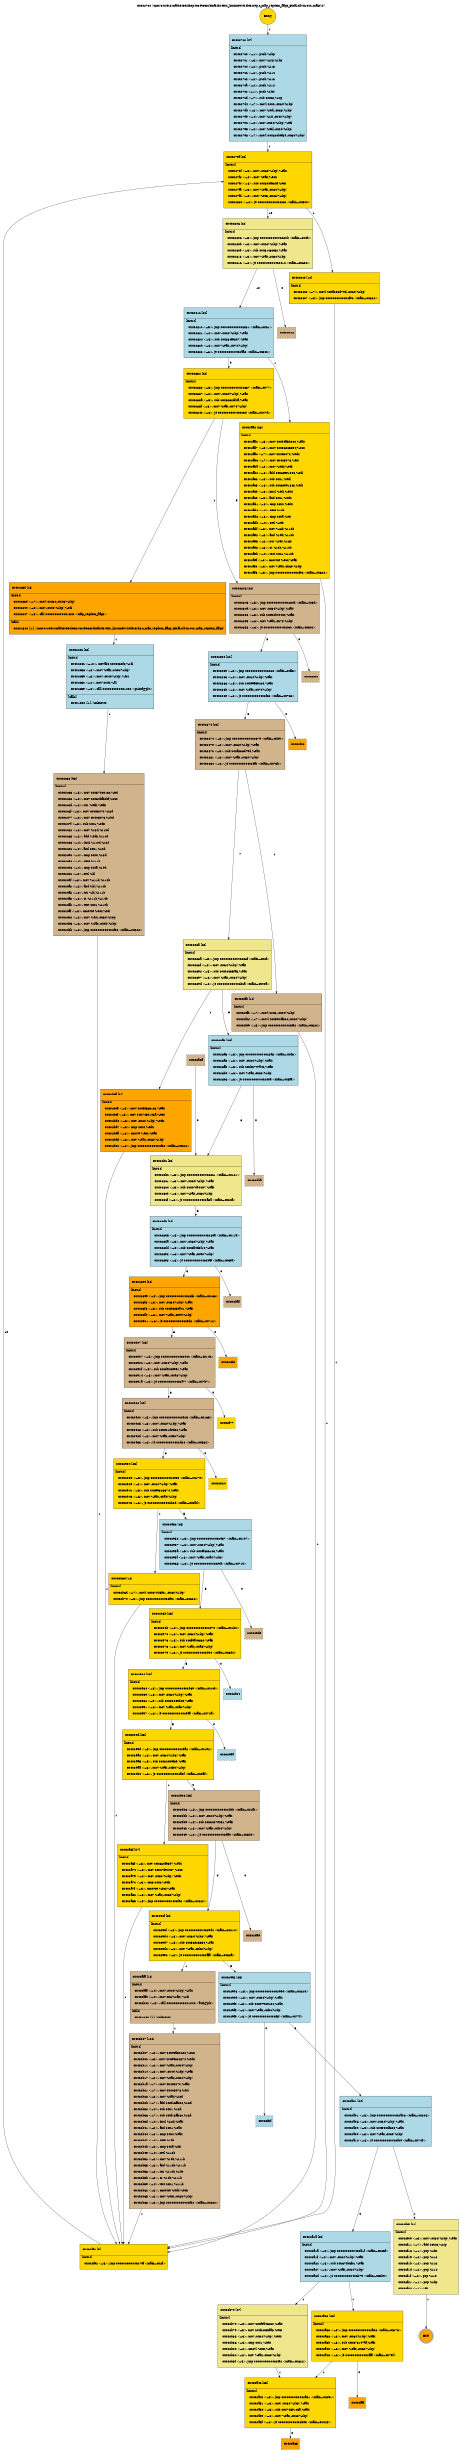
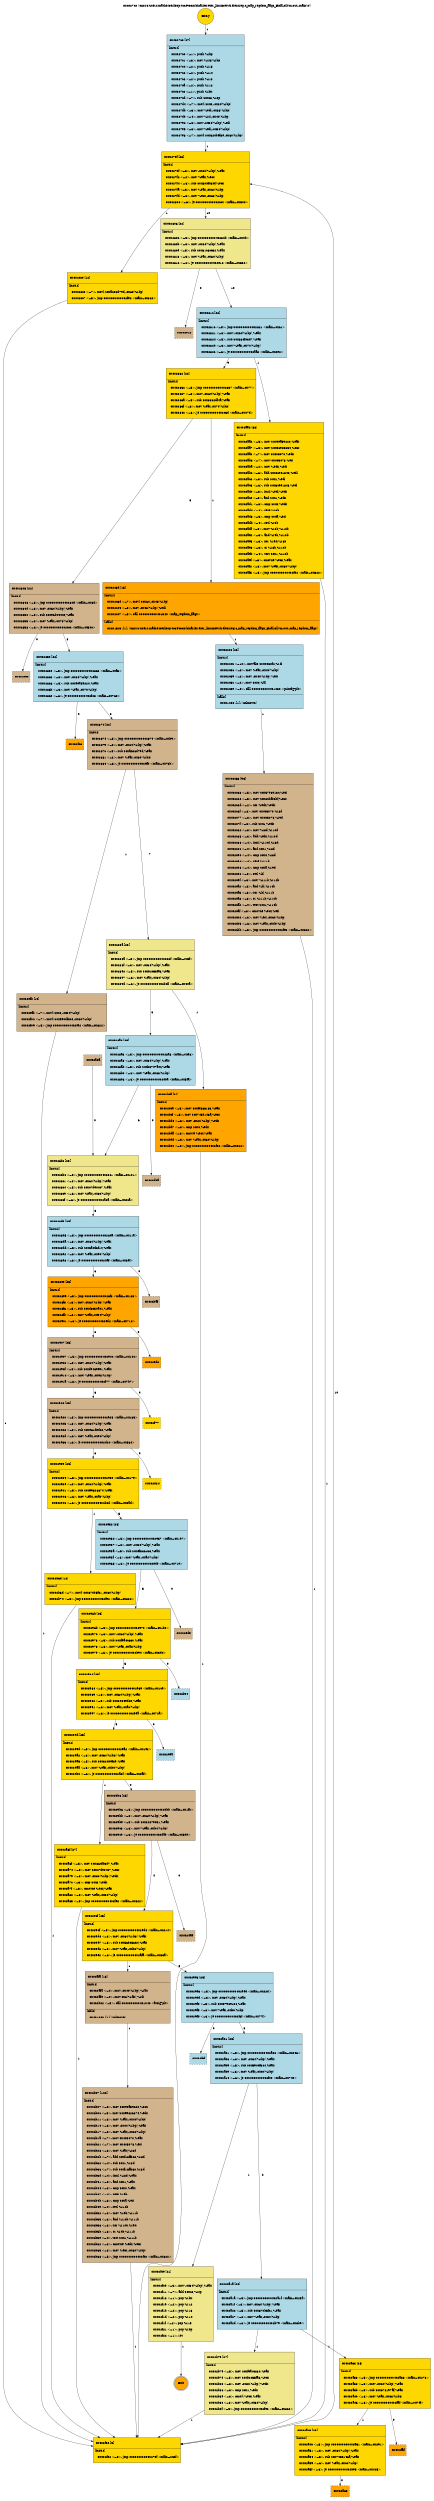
(278, 2372) -> (182, 2423)
